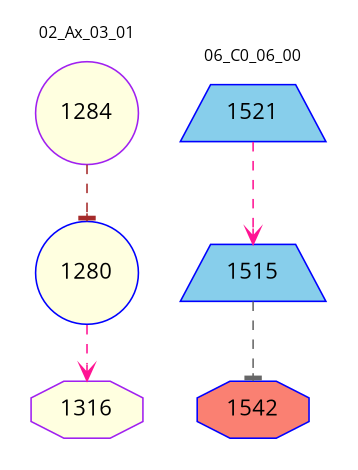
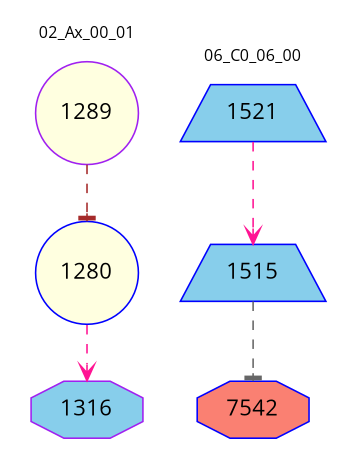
(87, 34) -> (87, 34)
(87, 113) -> (87, 113)
(87, 410) -> (87, 410)
(253, 410) -> (253, 410)
